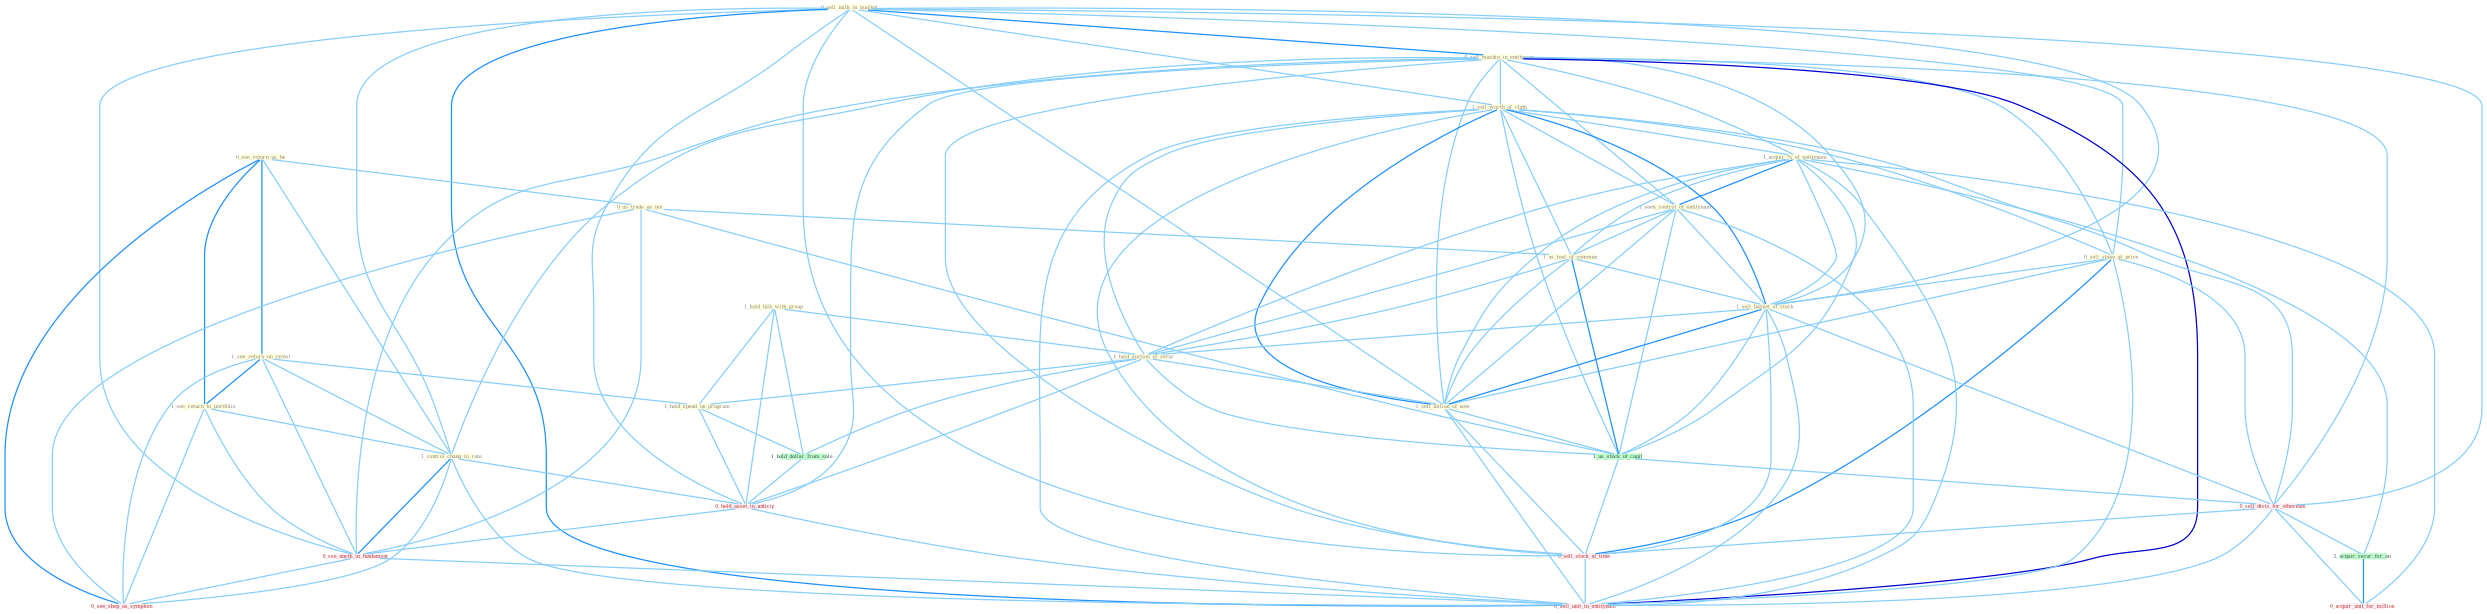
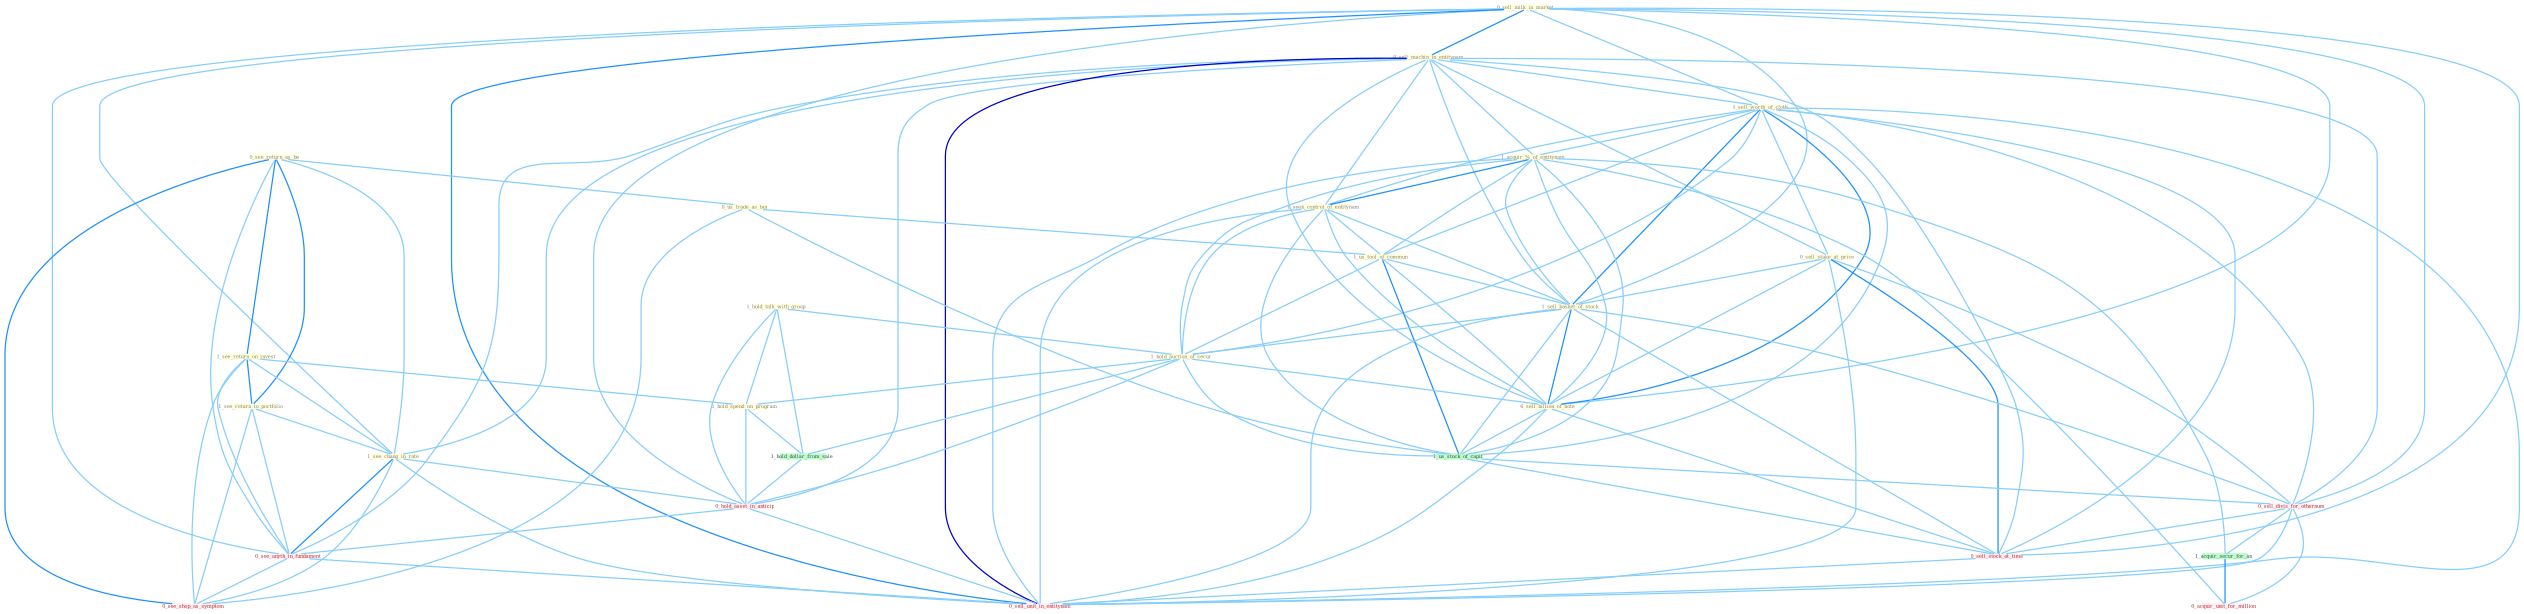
(1576, 36) -> none
(1444, 407) -> (1548, 407)
(596, 453) -> (211, 362)
(451, 456) -> (394, 456)
